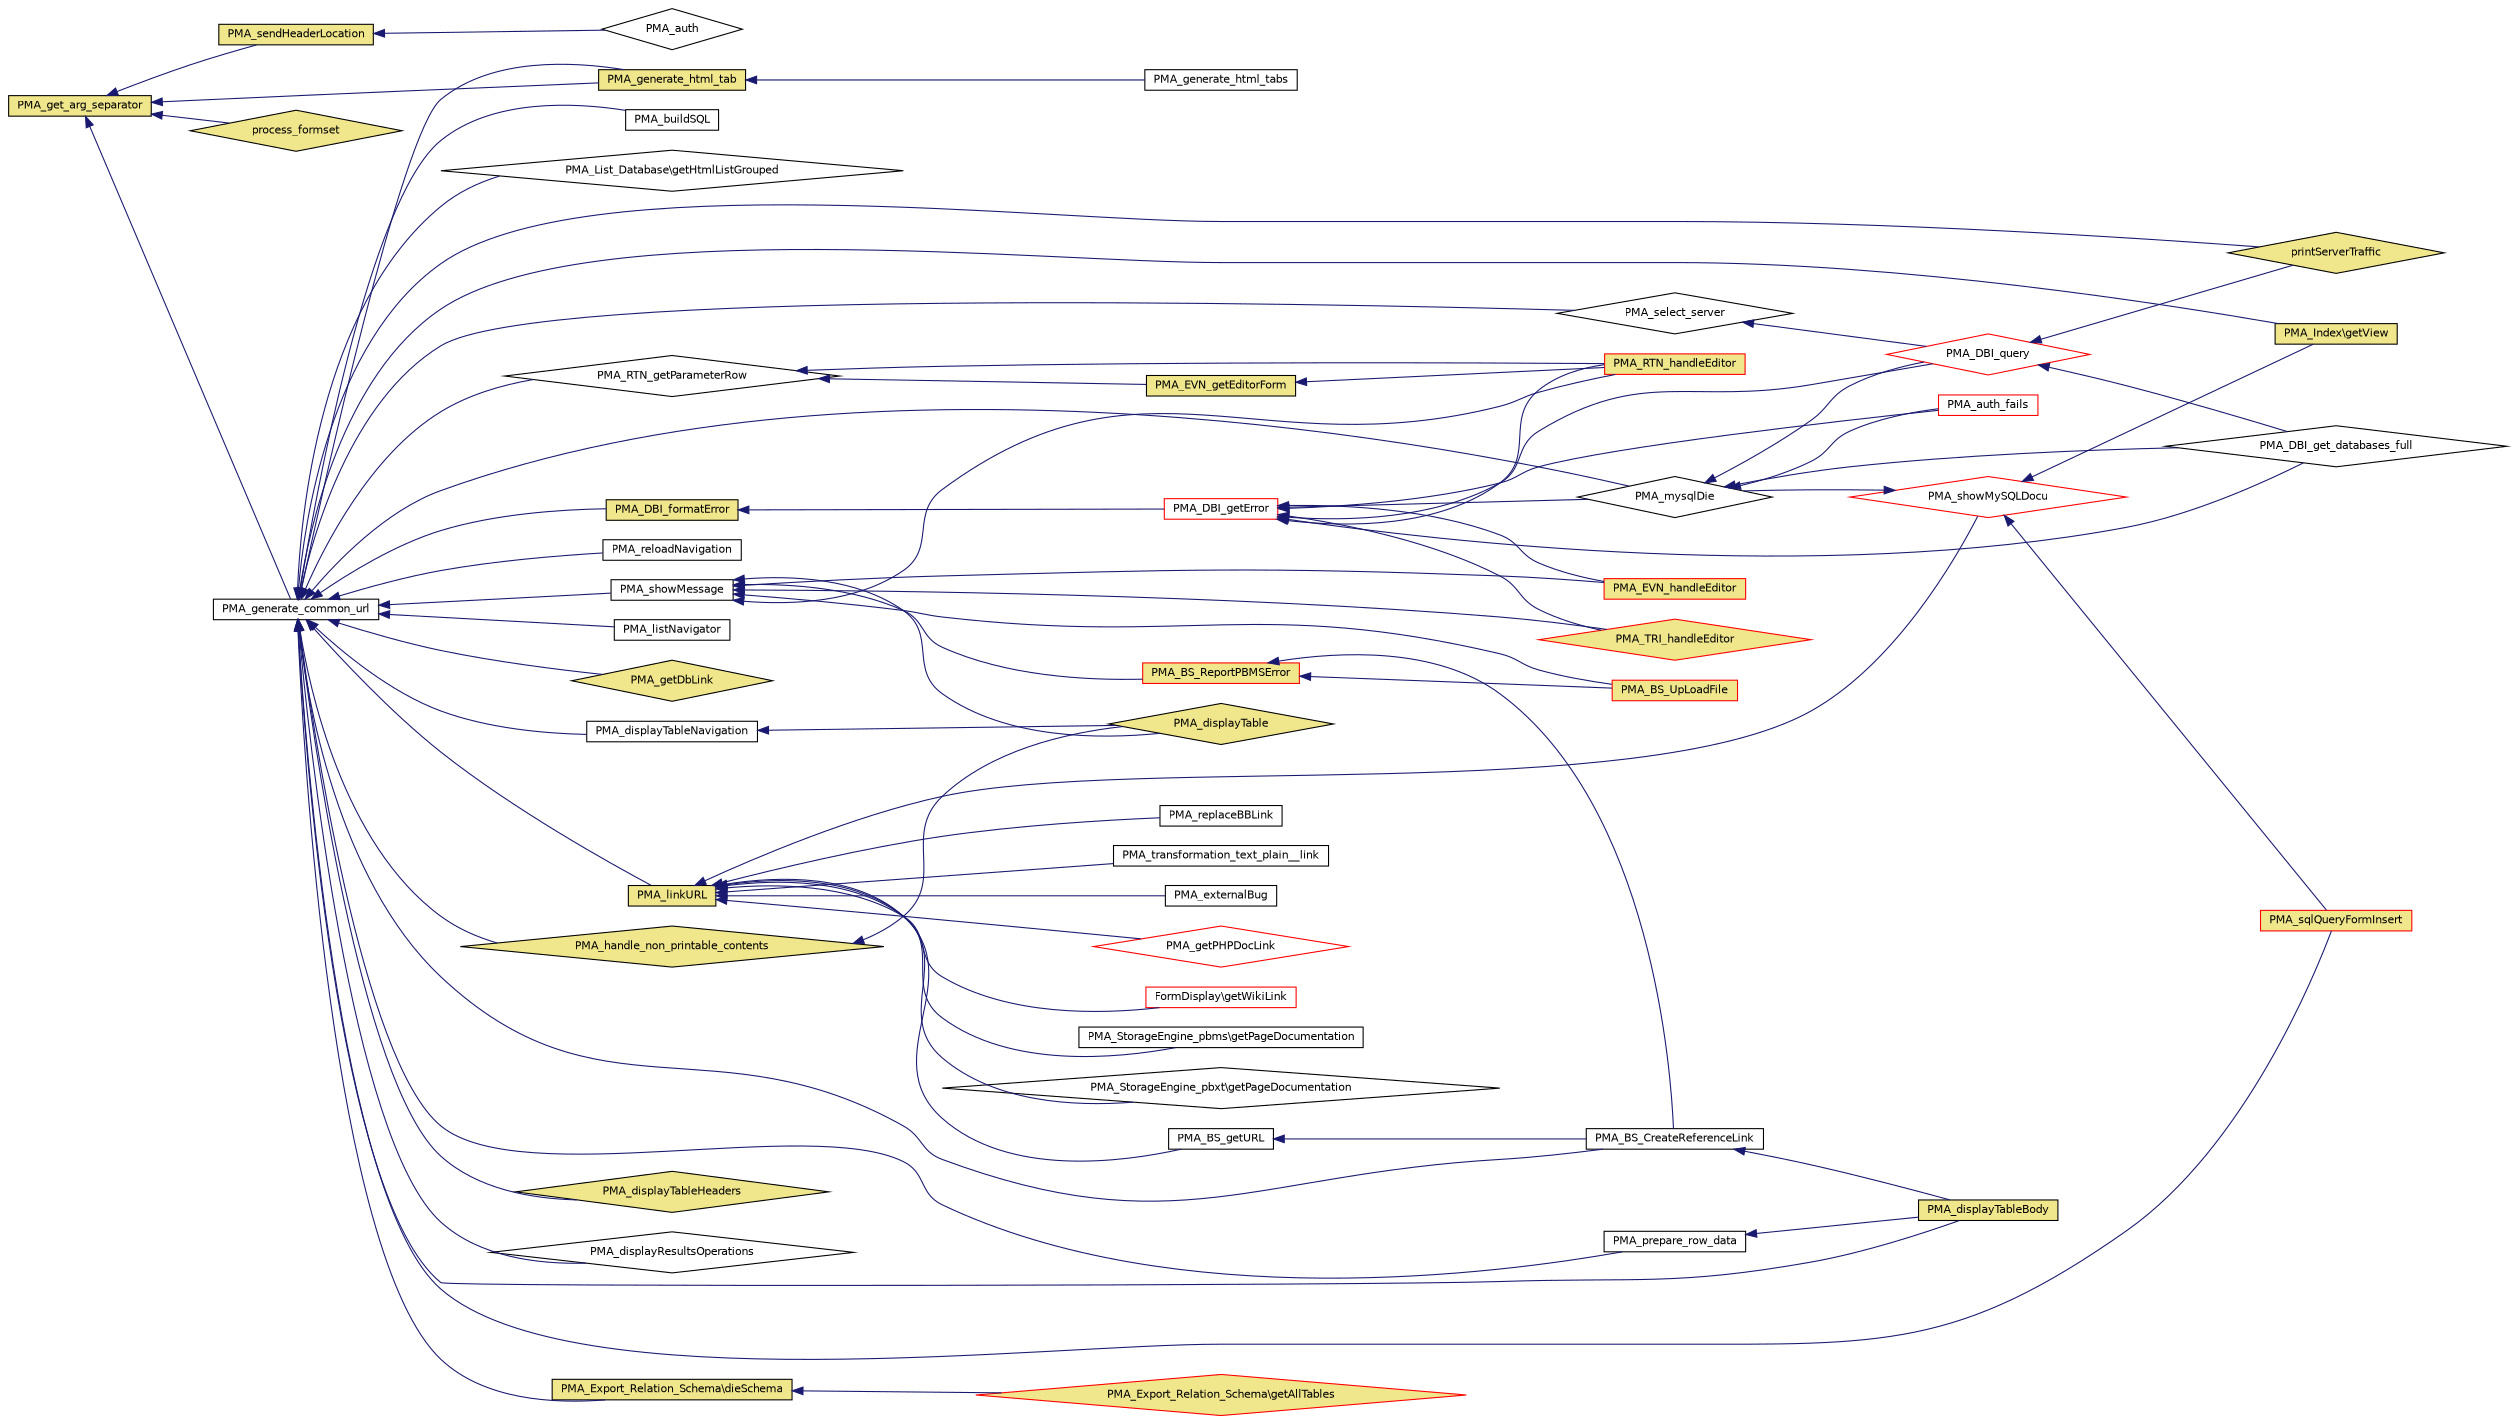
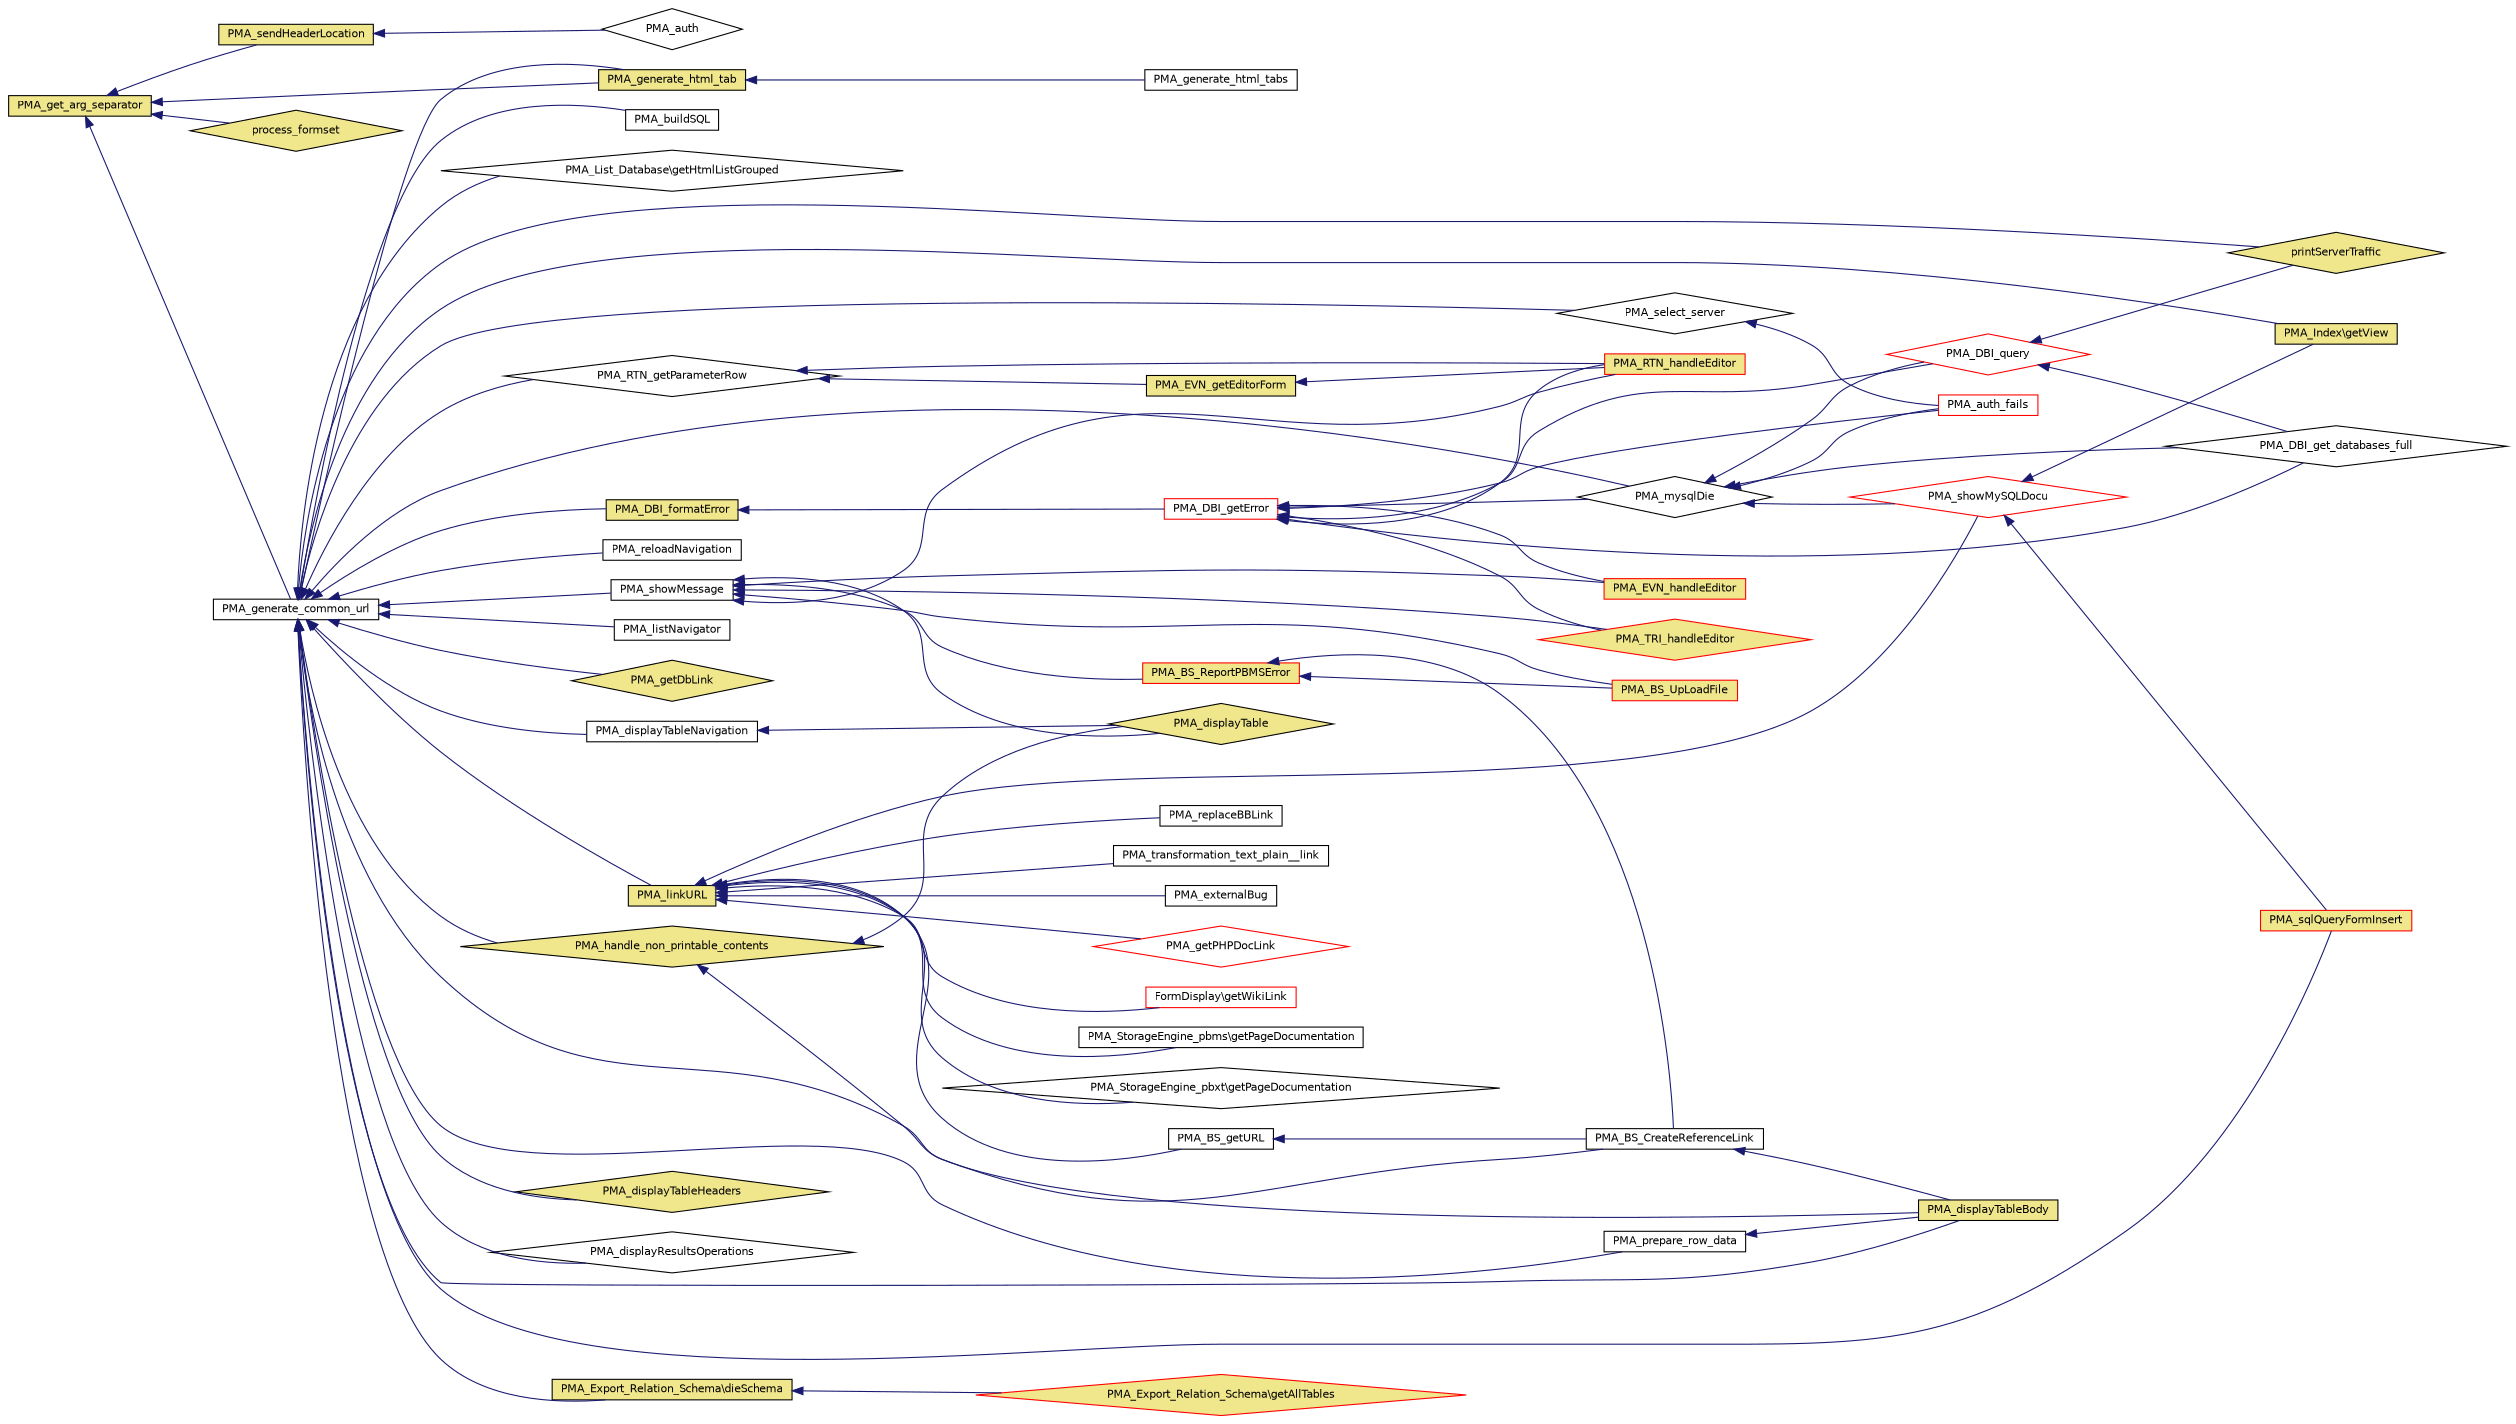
(1840, 335) -> (1834, 370)
(1814, 490) -> (1825, 504)
none -> (1277, 1209)
